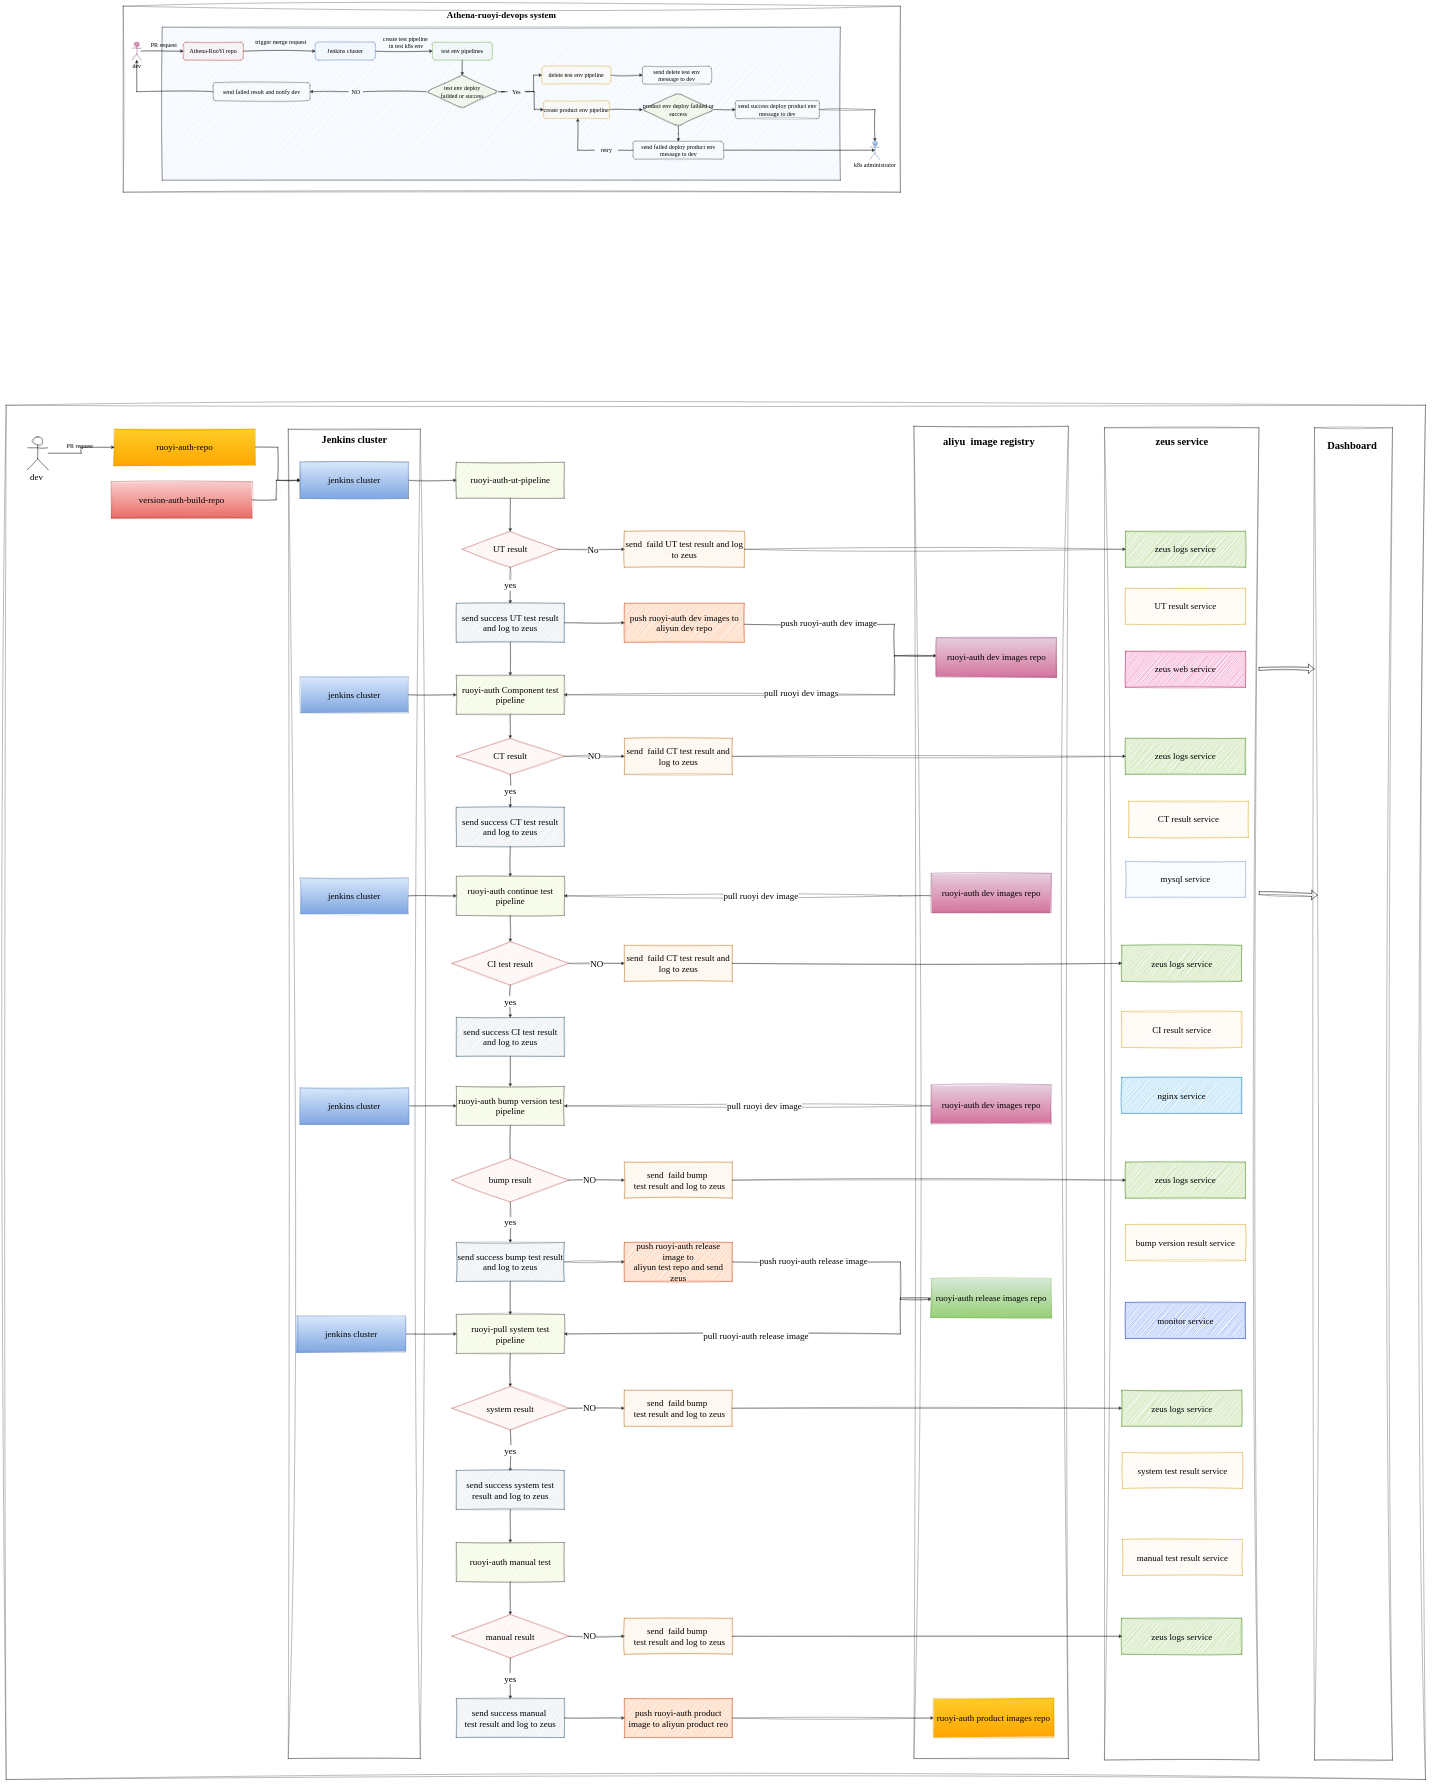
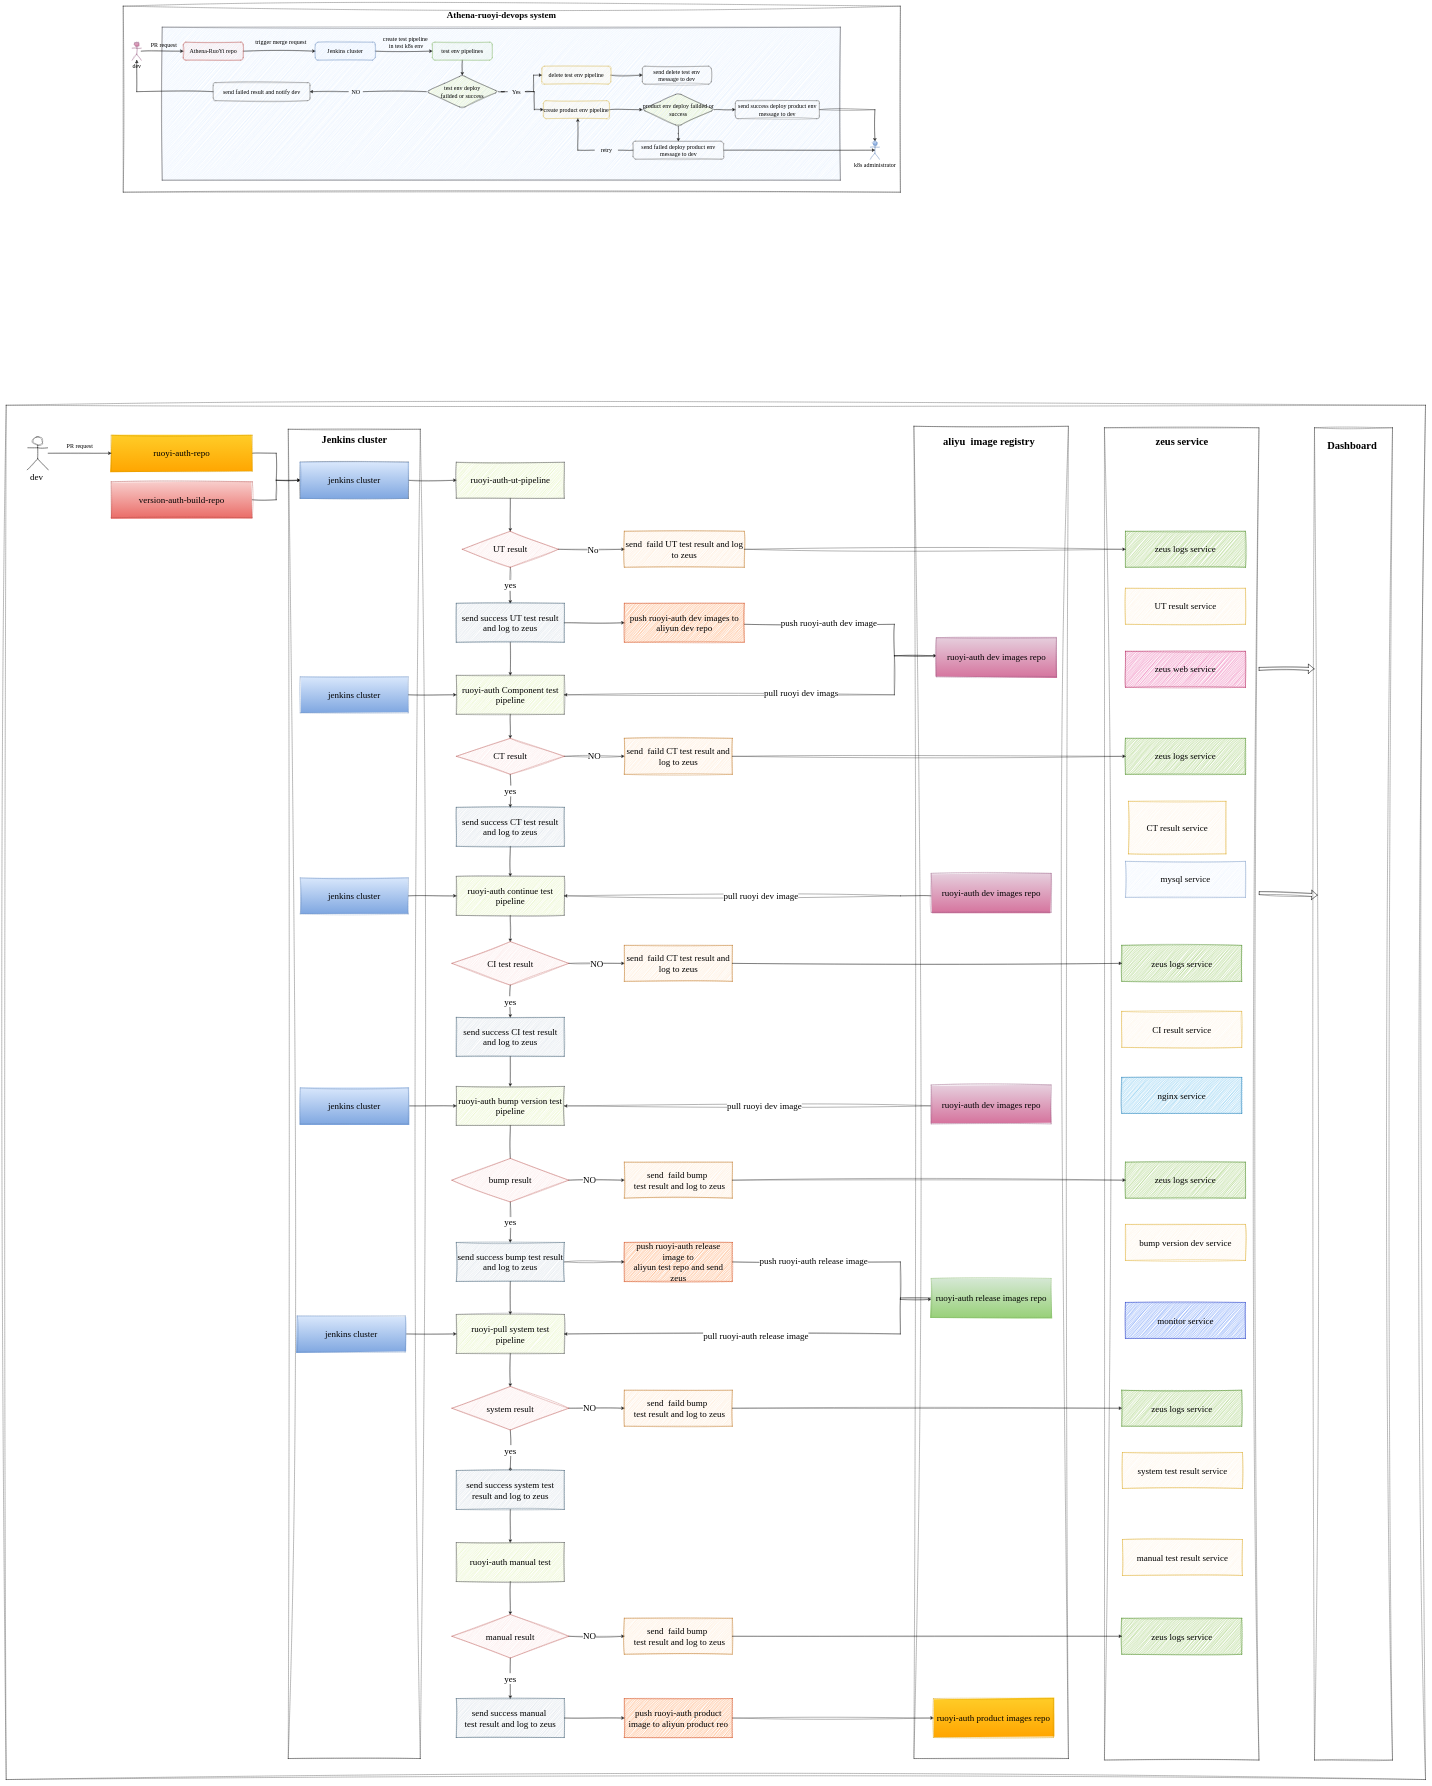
(185, 447) -> (182, 453)
(1188, 819) -> (1177, 827)
(1185, 1242) -> (1185, 1242)
